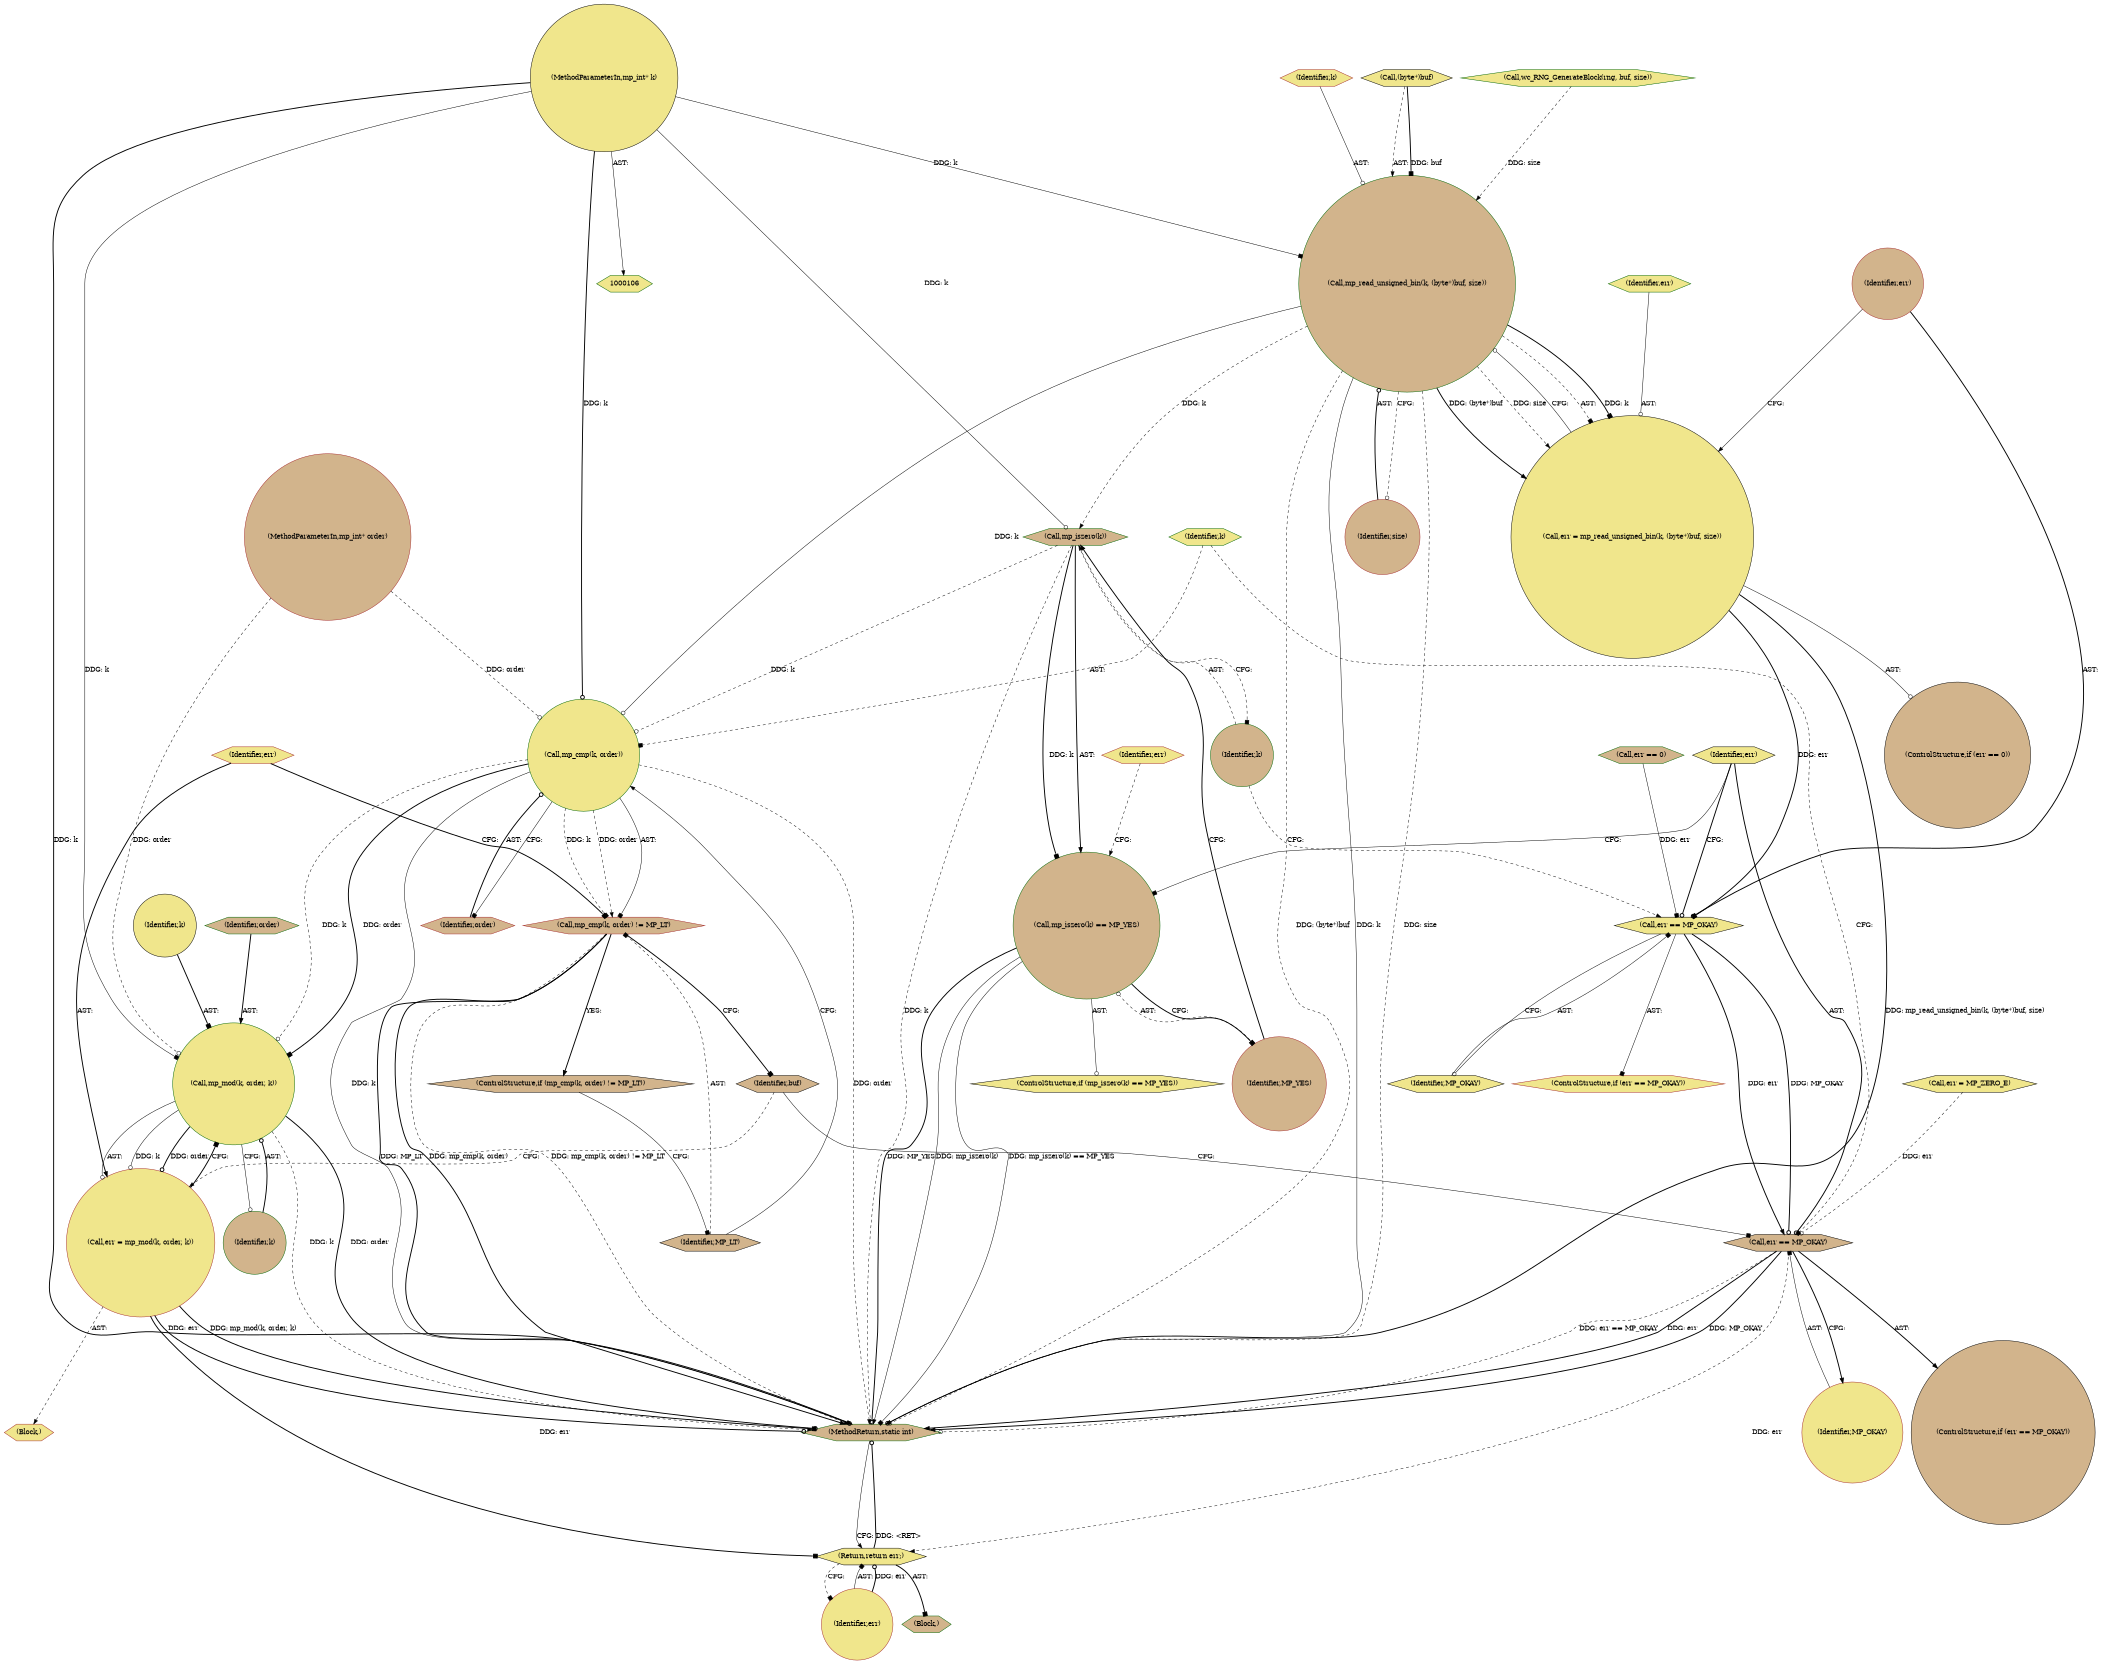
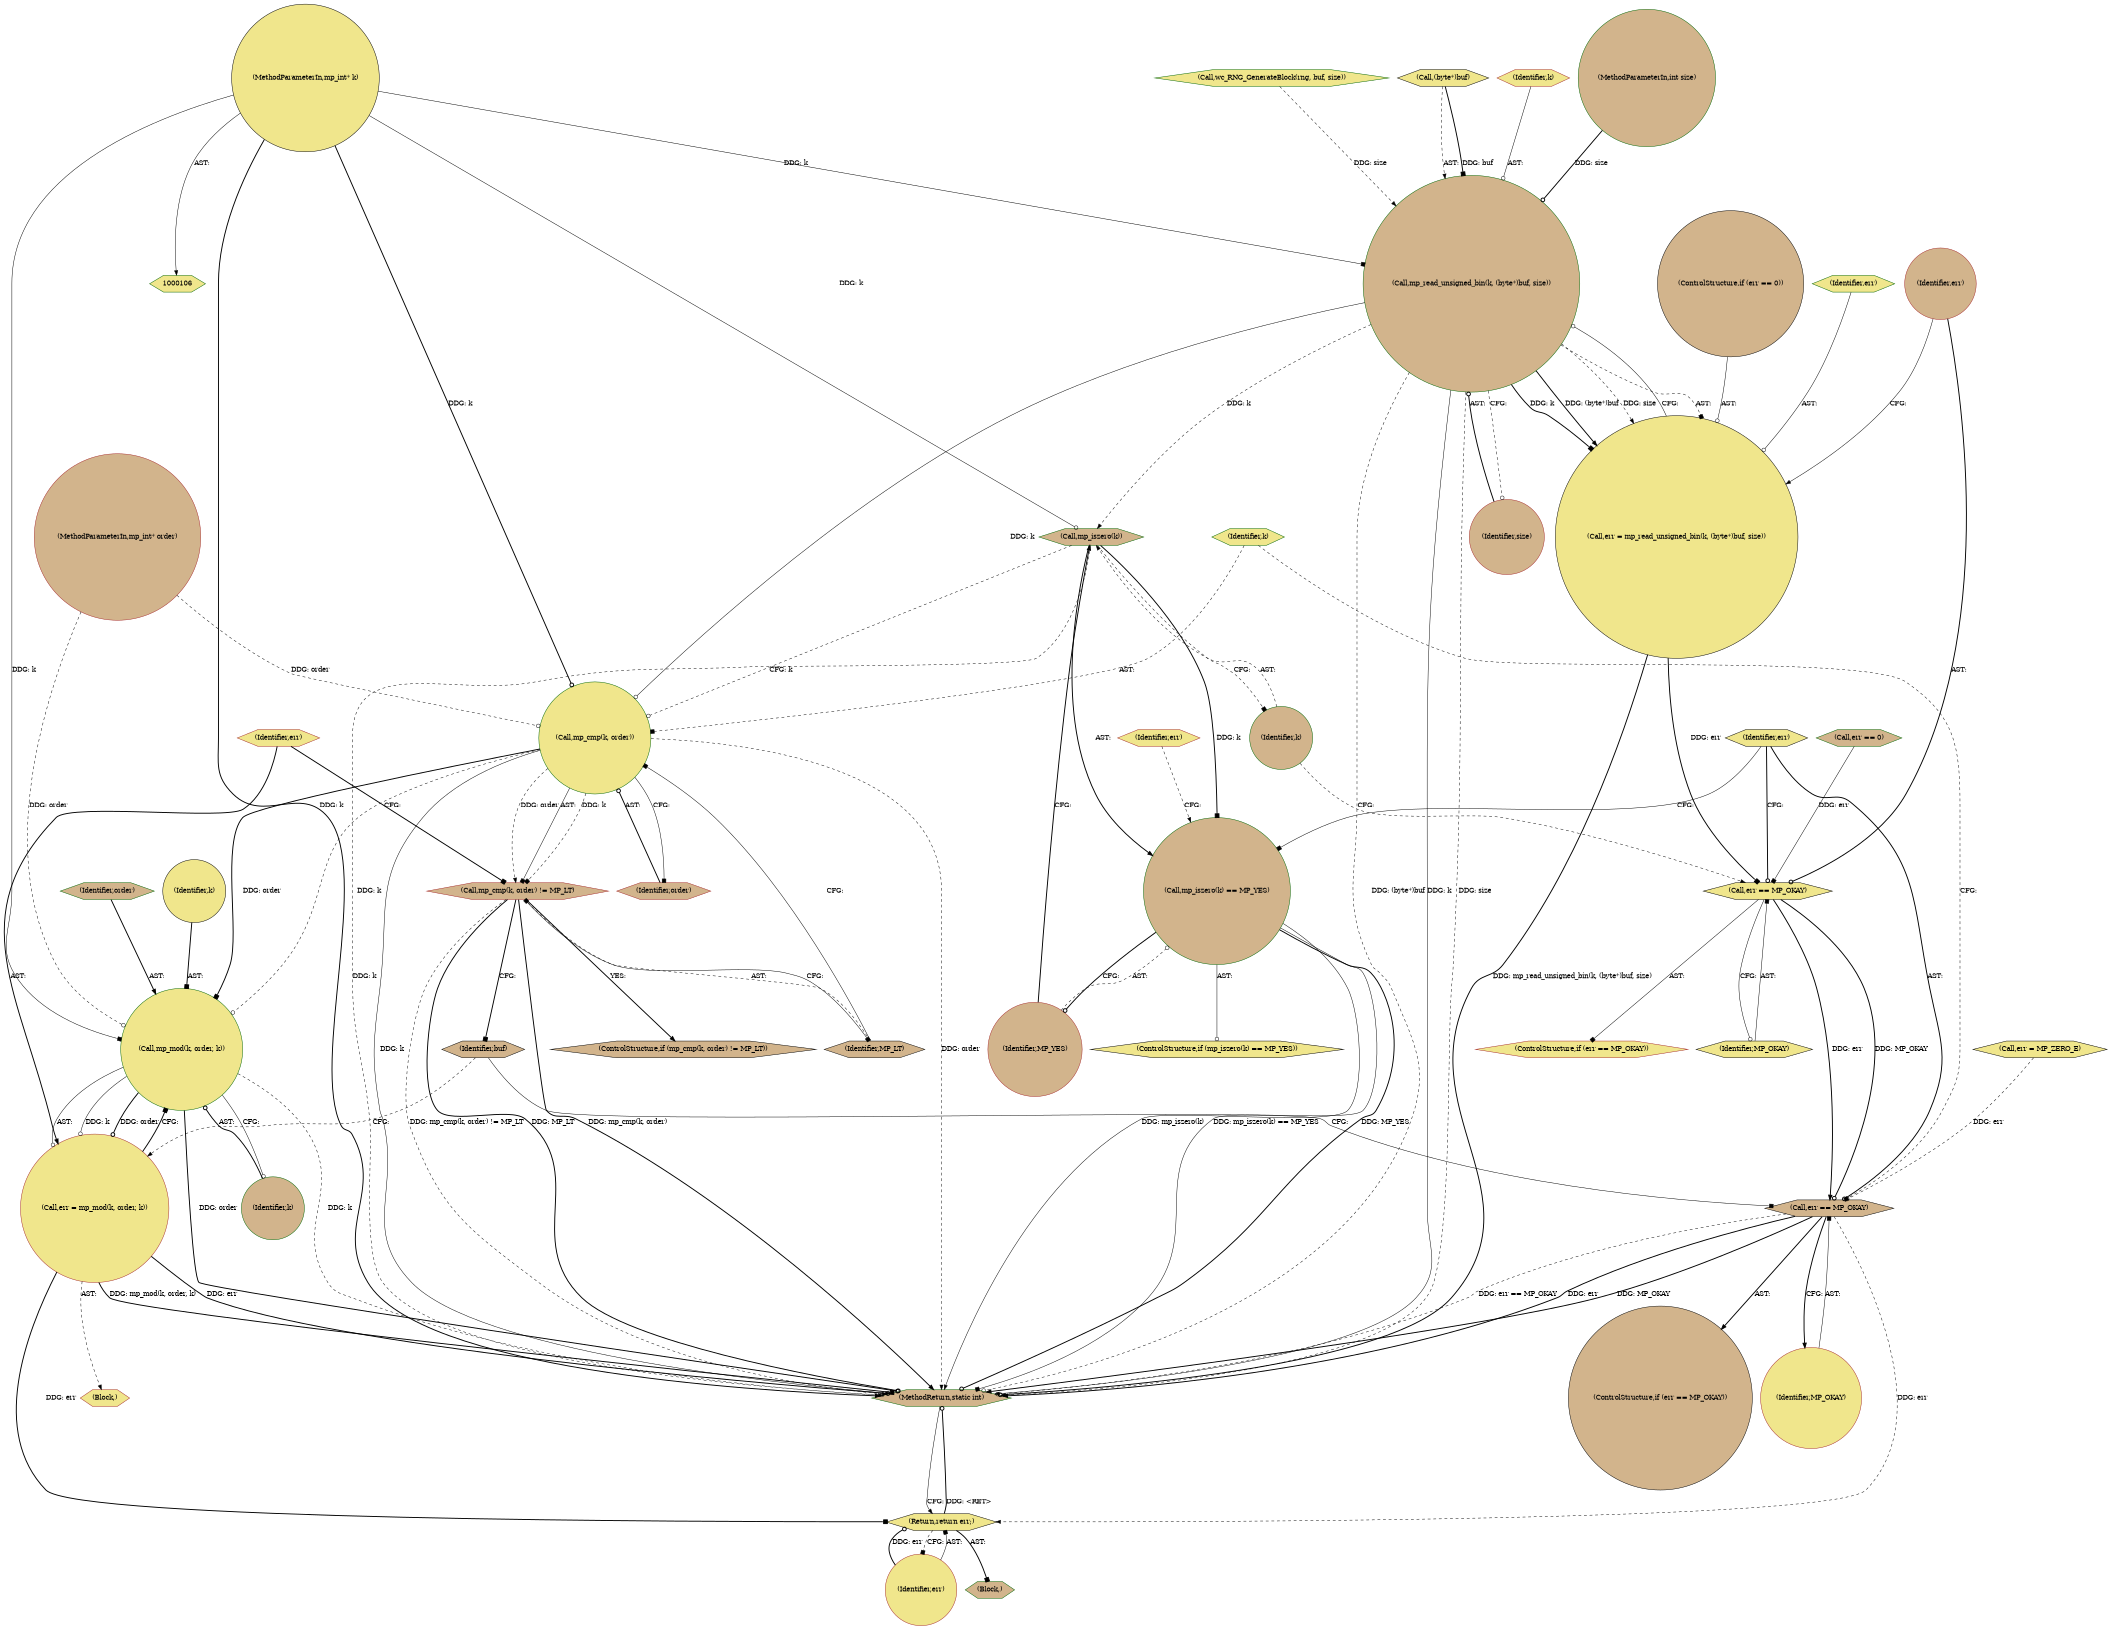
none -> (1647, 78)
(1831, 634) -> (1724, 388)
(783, 670) -> (781, 670)
(816, 1001) -> (777, 889)
(1179, 1017) -> (1109, 968)
(660, 1146) -> (696, 970)
